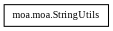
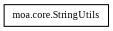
(56, 16) -> (56, 16)
